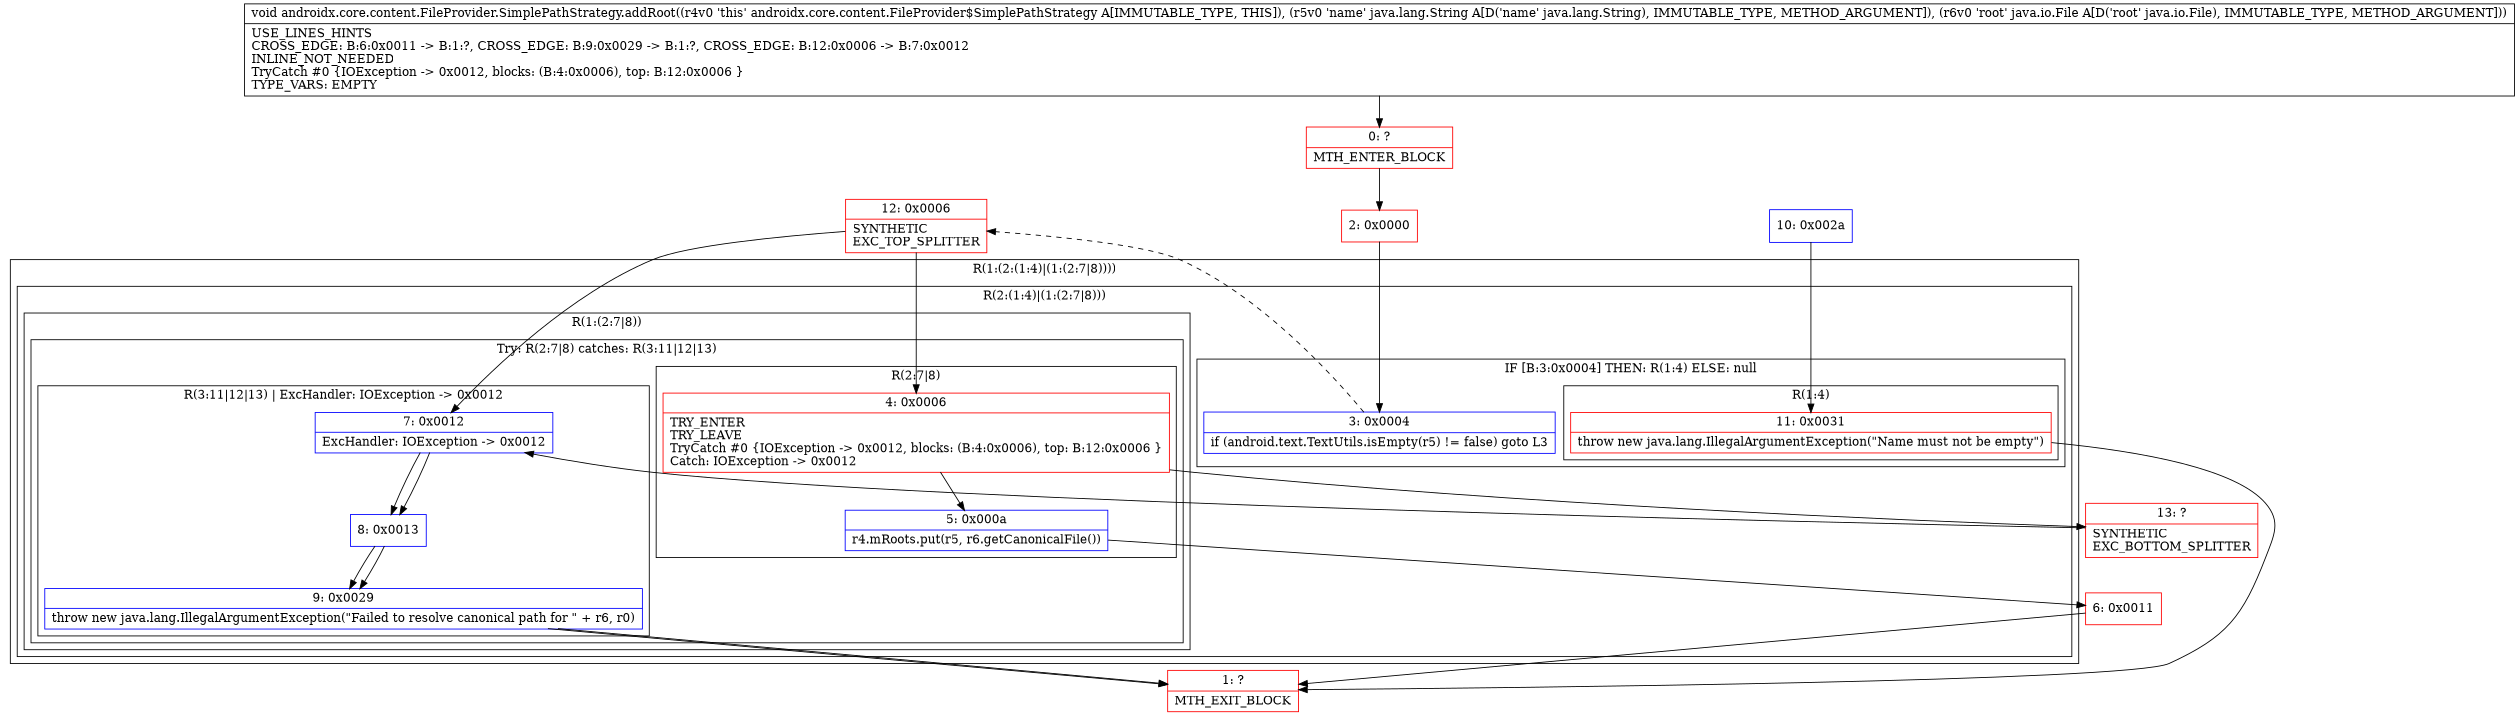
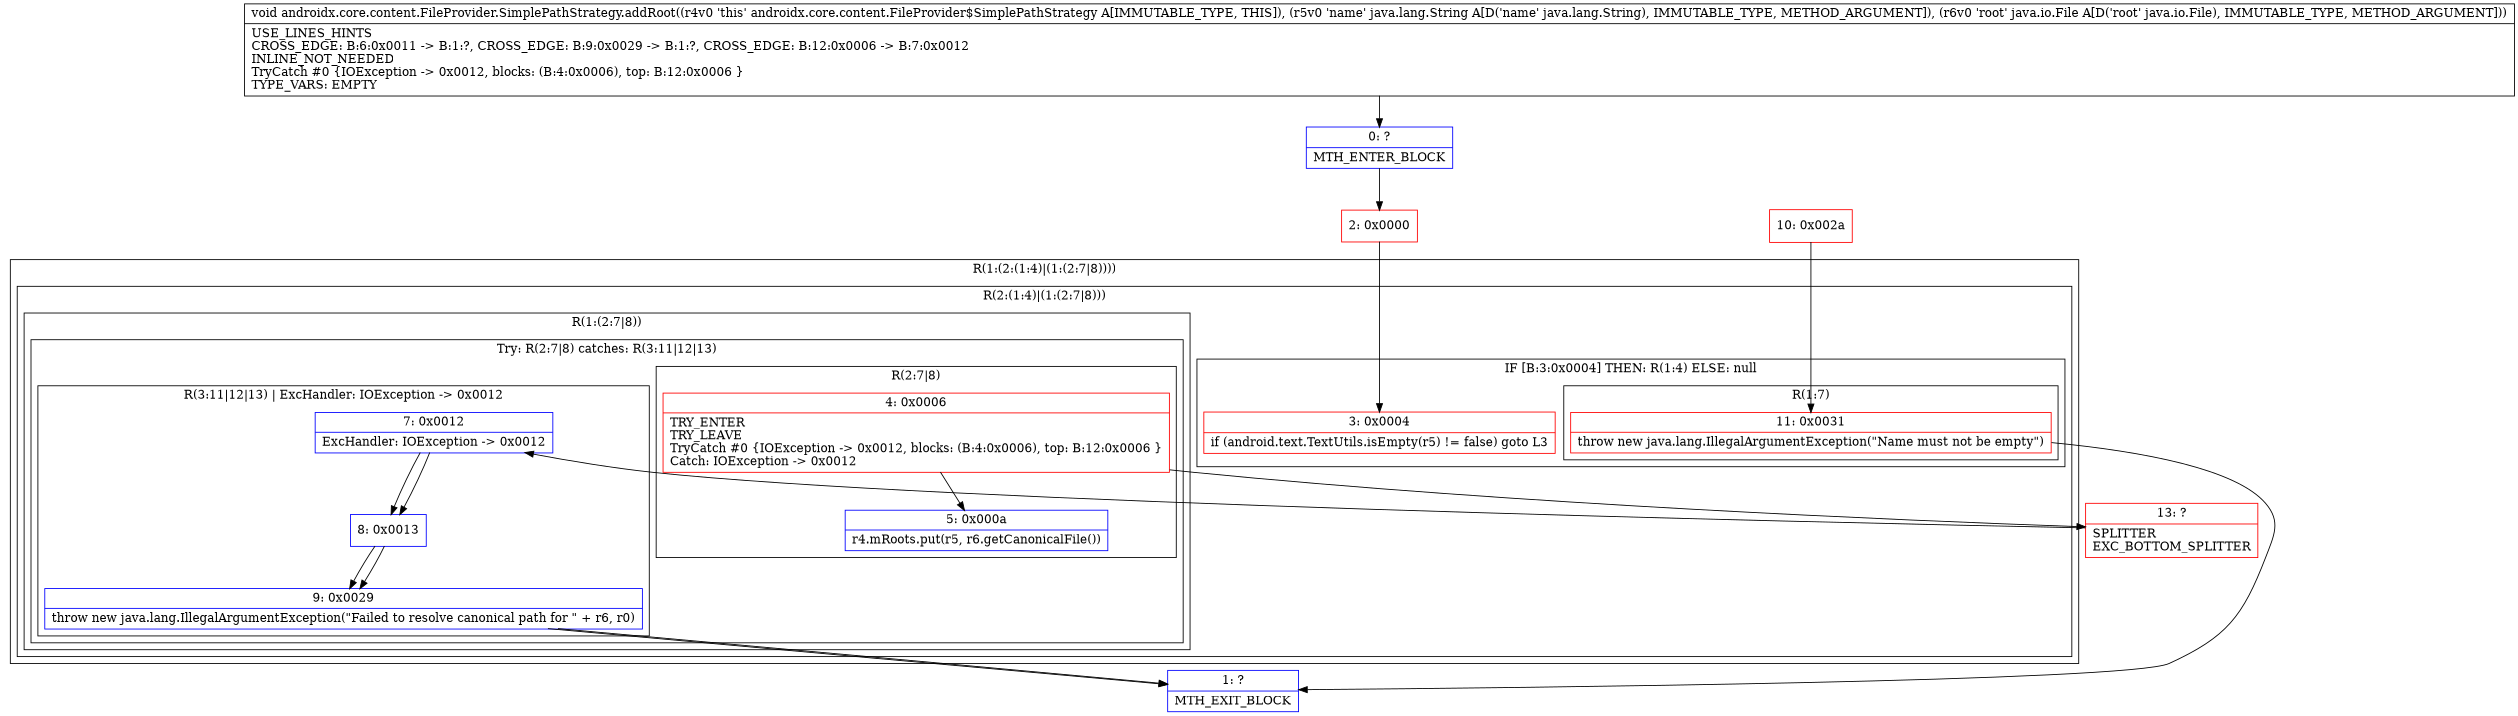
(1380, 148) -> (1380, 148)
(916, 226) -> none
(1811, 226) -> (1811, 226)
(1811, 396) -> (1811, 396)
(1380, 433) -> (1380, 433)
(2130, 534) -> (2124, 534)
(2124, 609) -> none
(1233, 691) -> (1233, 691)
